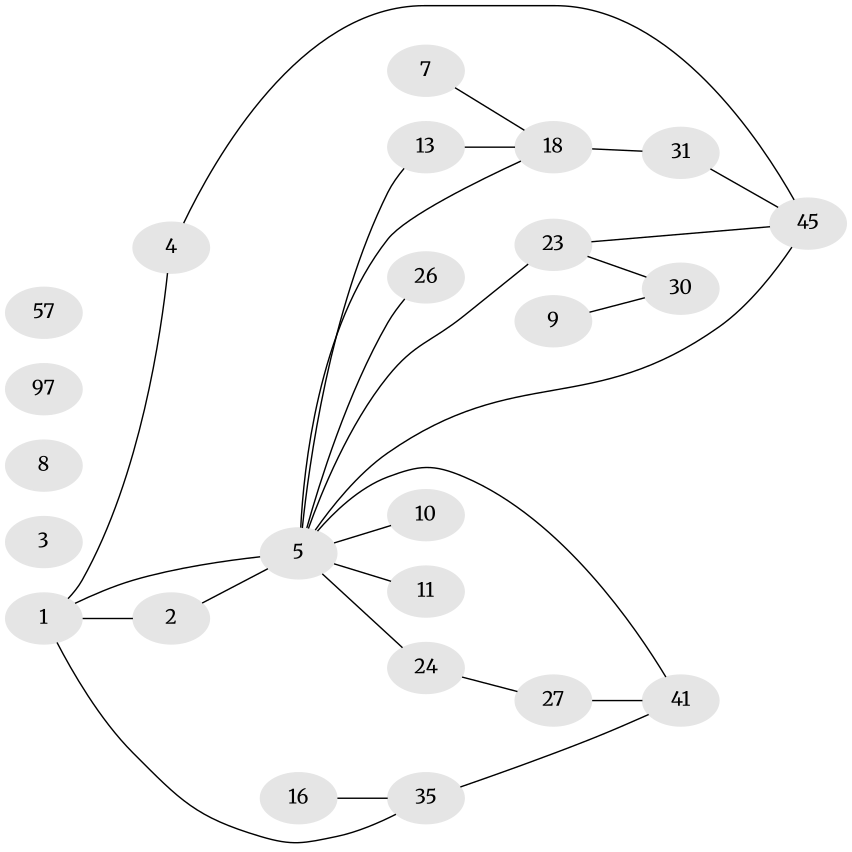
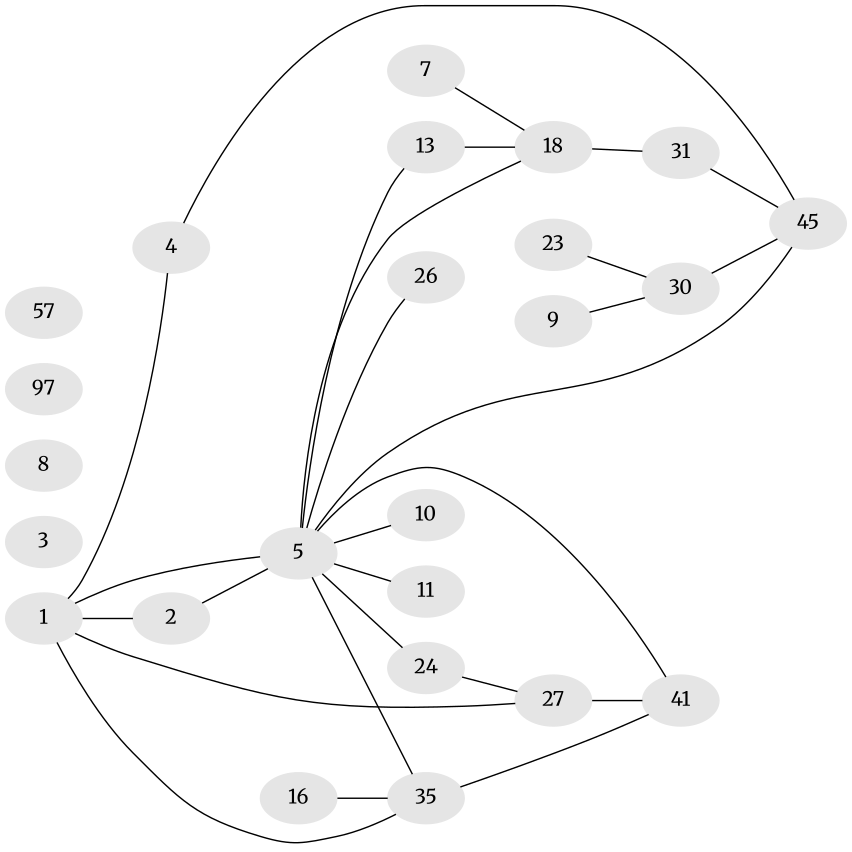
(681, 234) -> (745, 256)
(390, 373) -> (362, 676)
none -> (290, 699)
